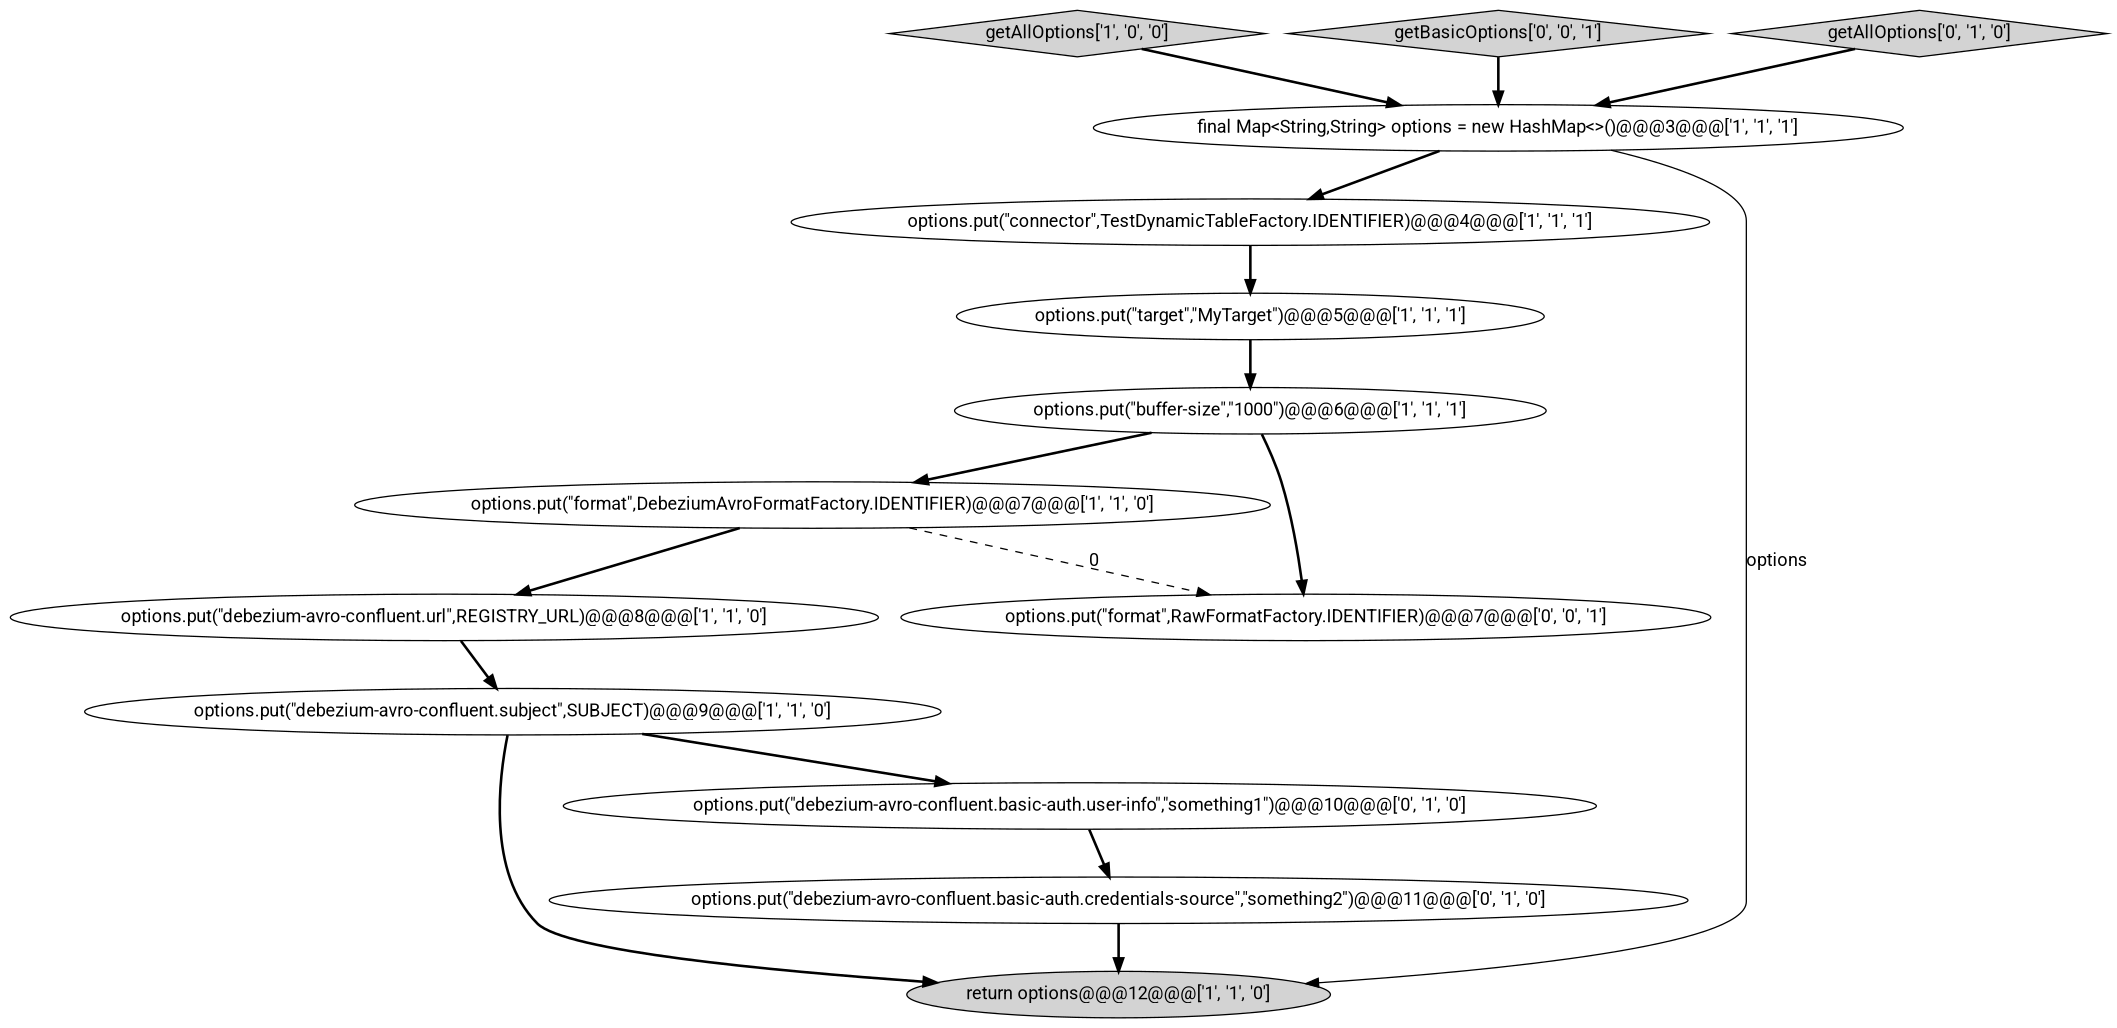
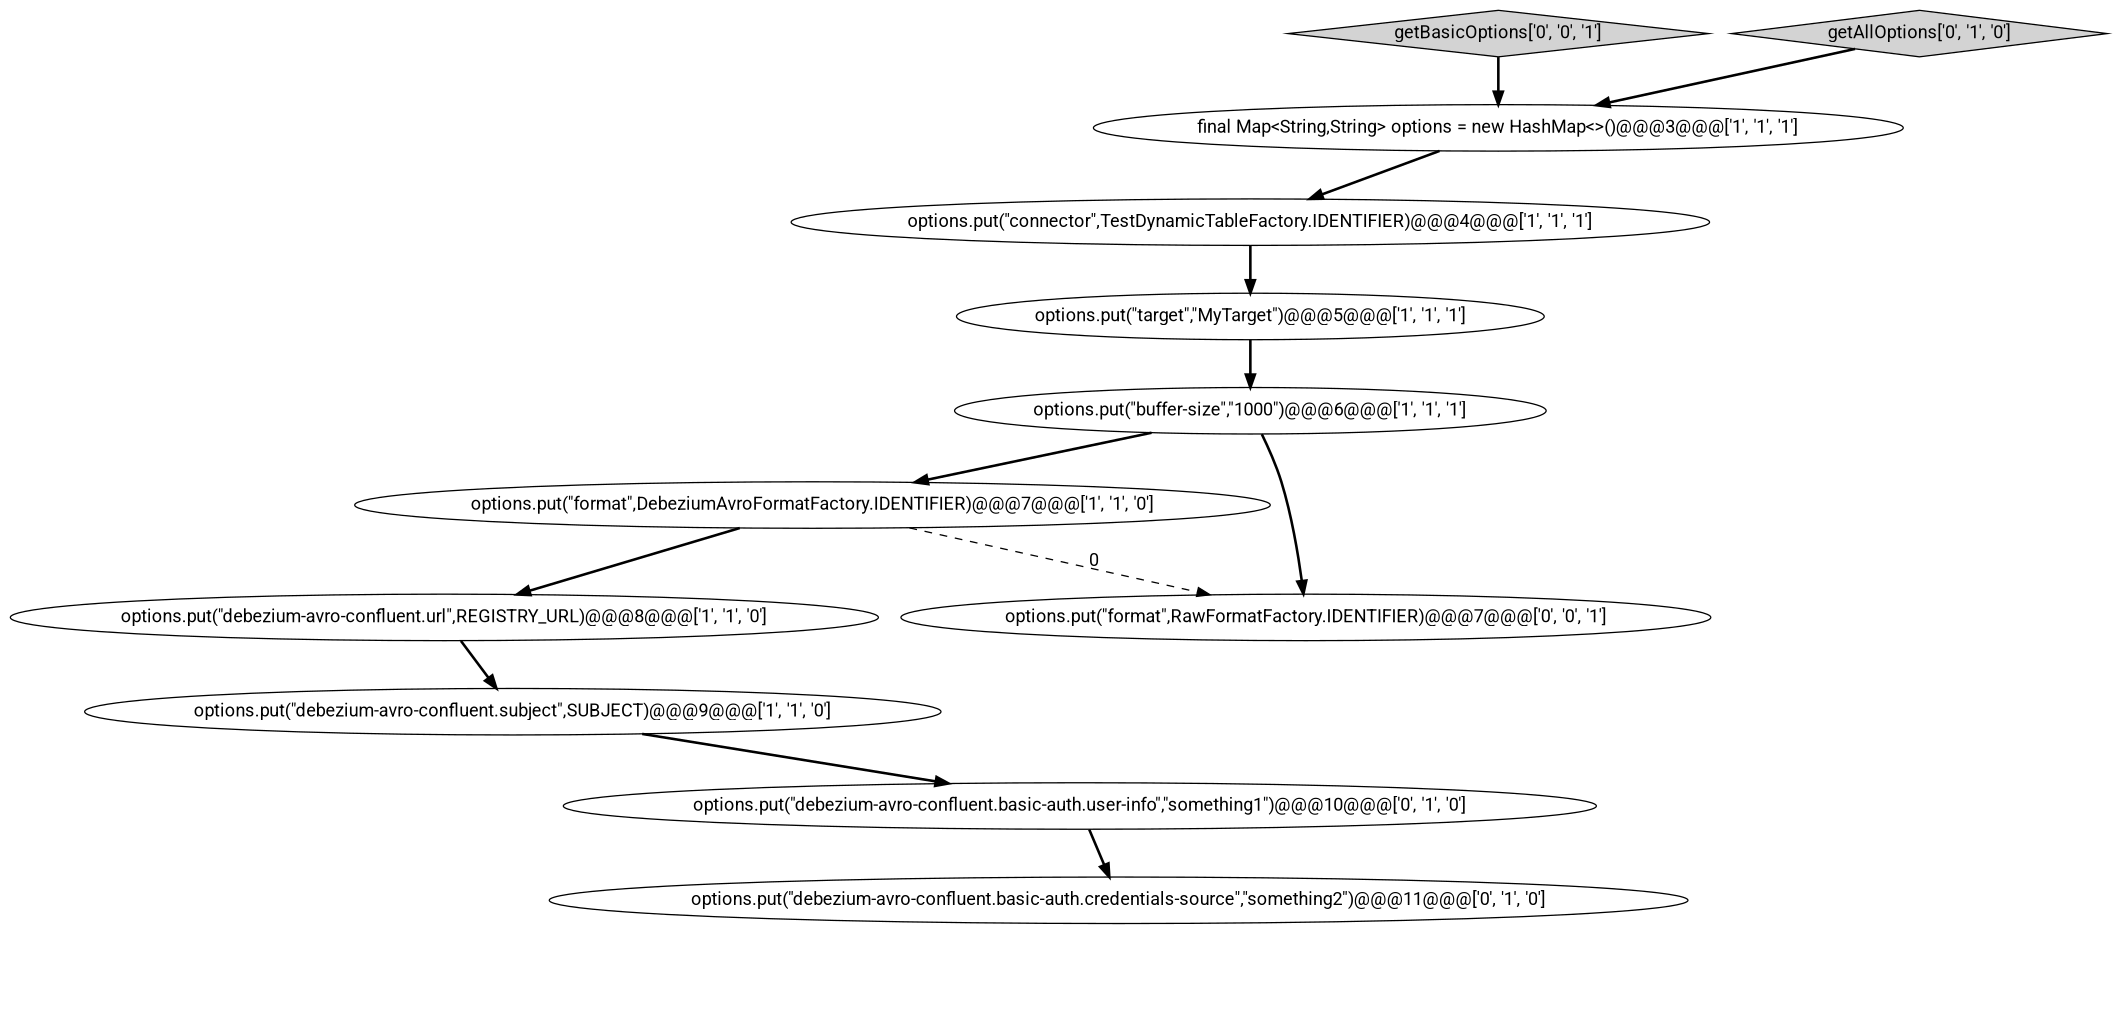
(1077, 34) -> none
(1119, 995) -> none
